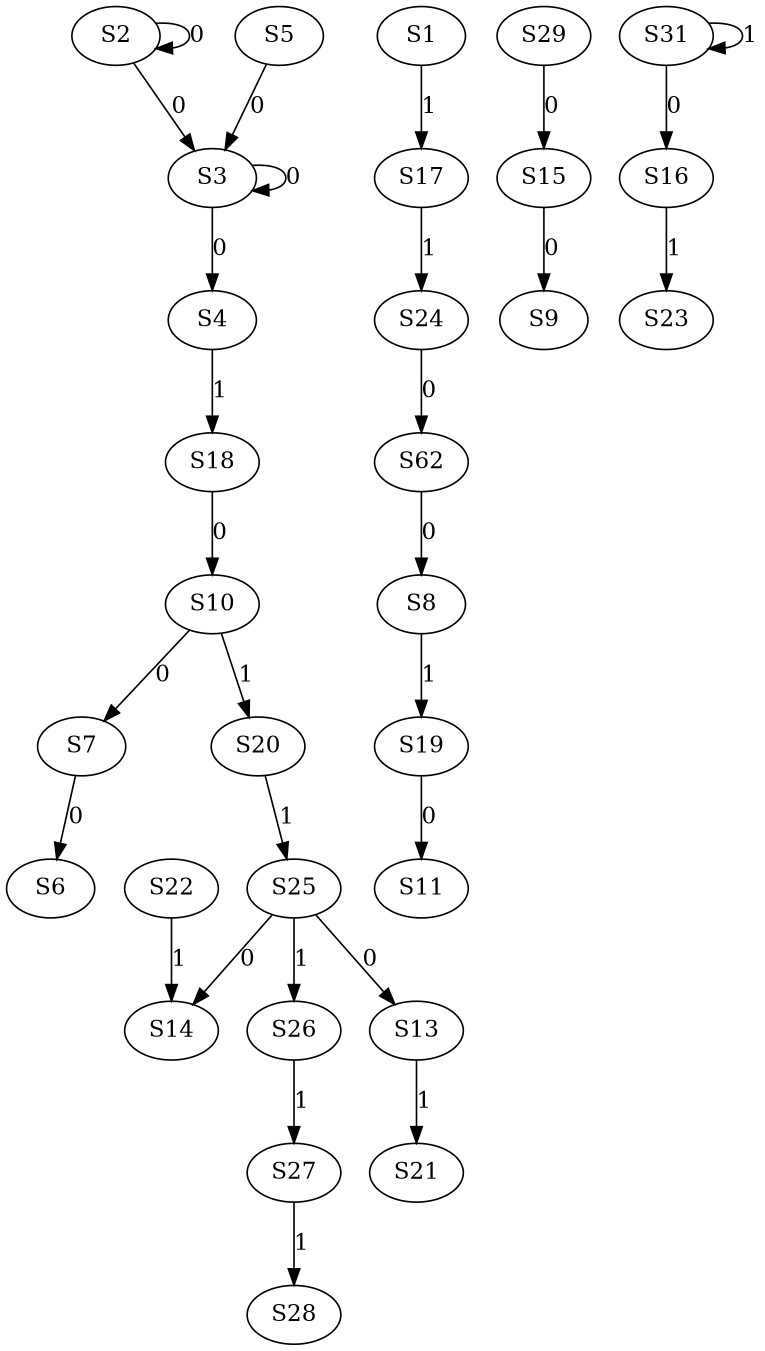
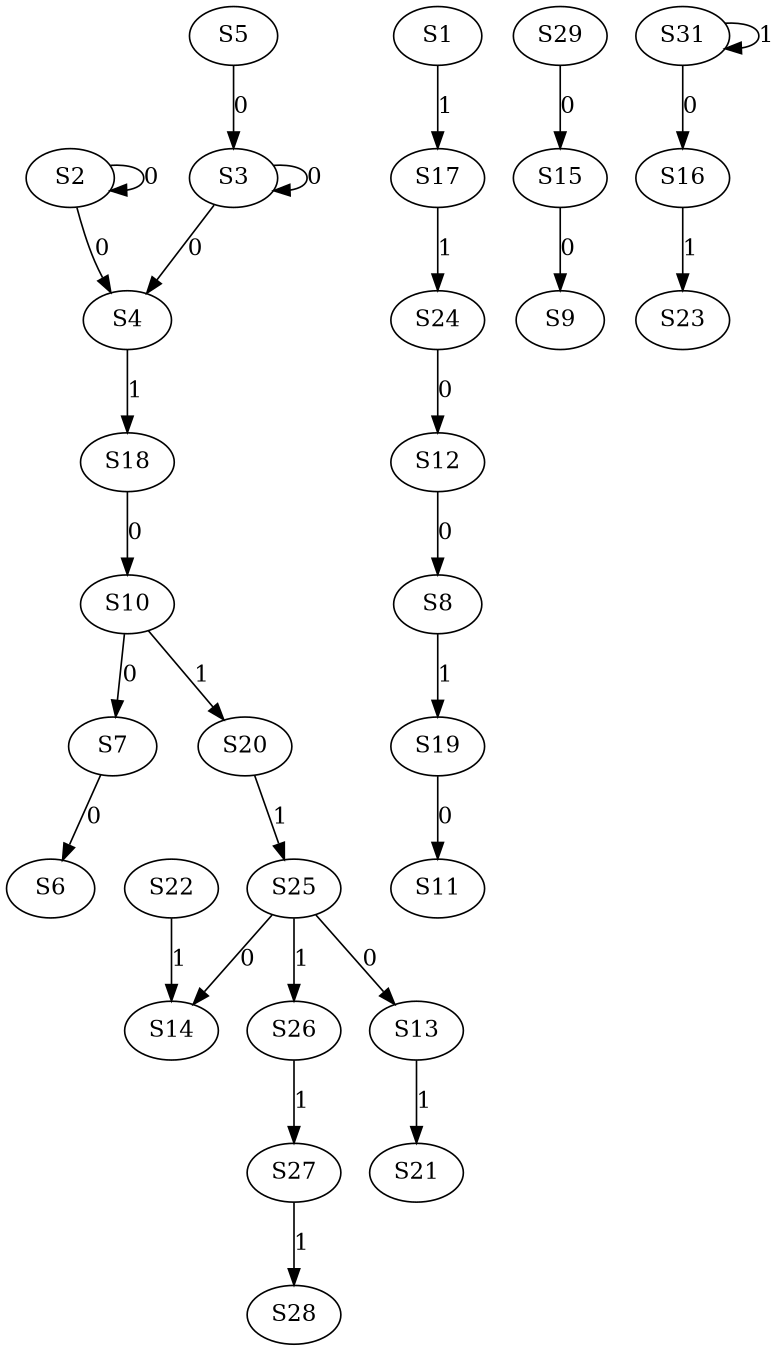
(159, 100) -> (88, 243)
(421, 462) -> (438, 462)
